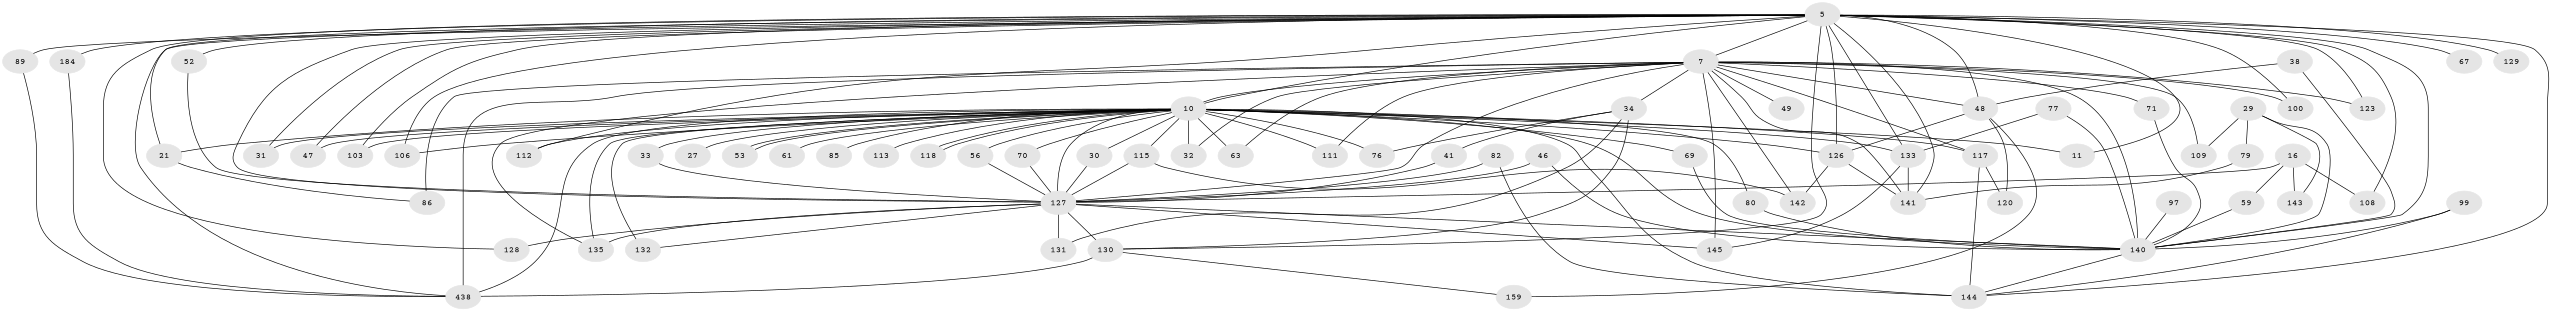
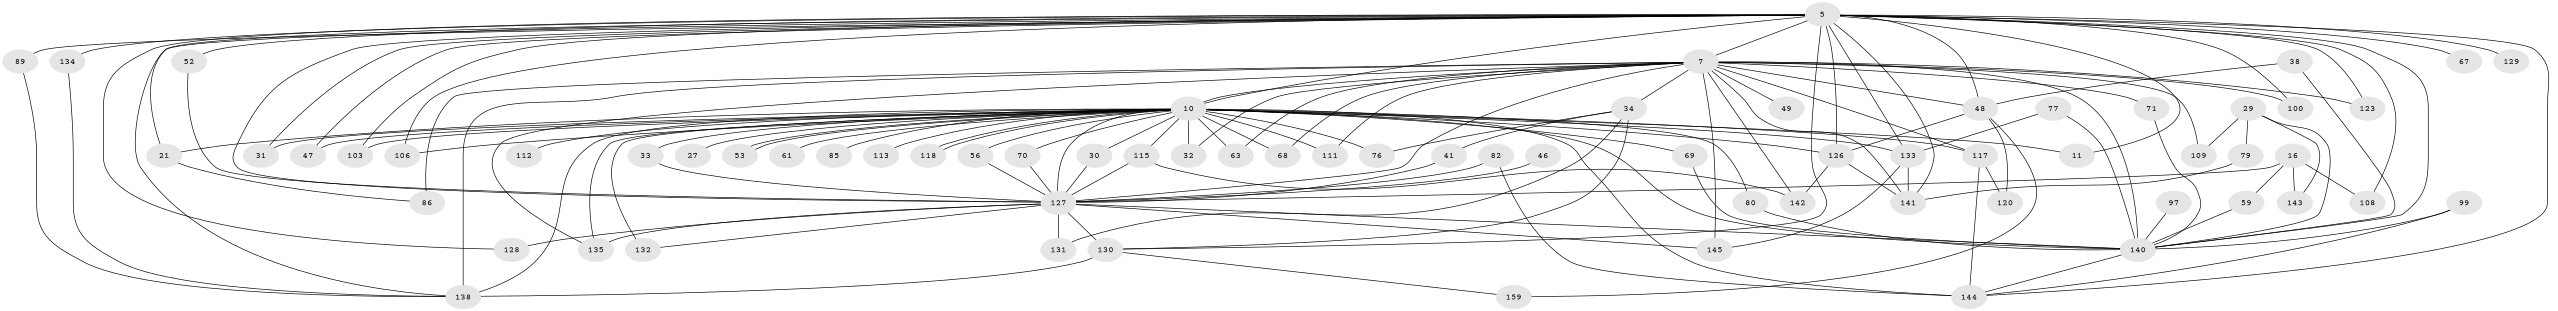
(67, 61) -> (67, 61)
(1169, 65) -> none
none -> (1283, 156)
(1827, 243) -> none
(463, 297) -> (463, 297)
